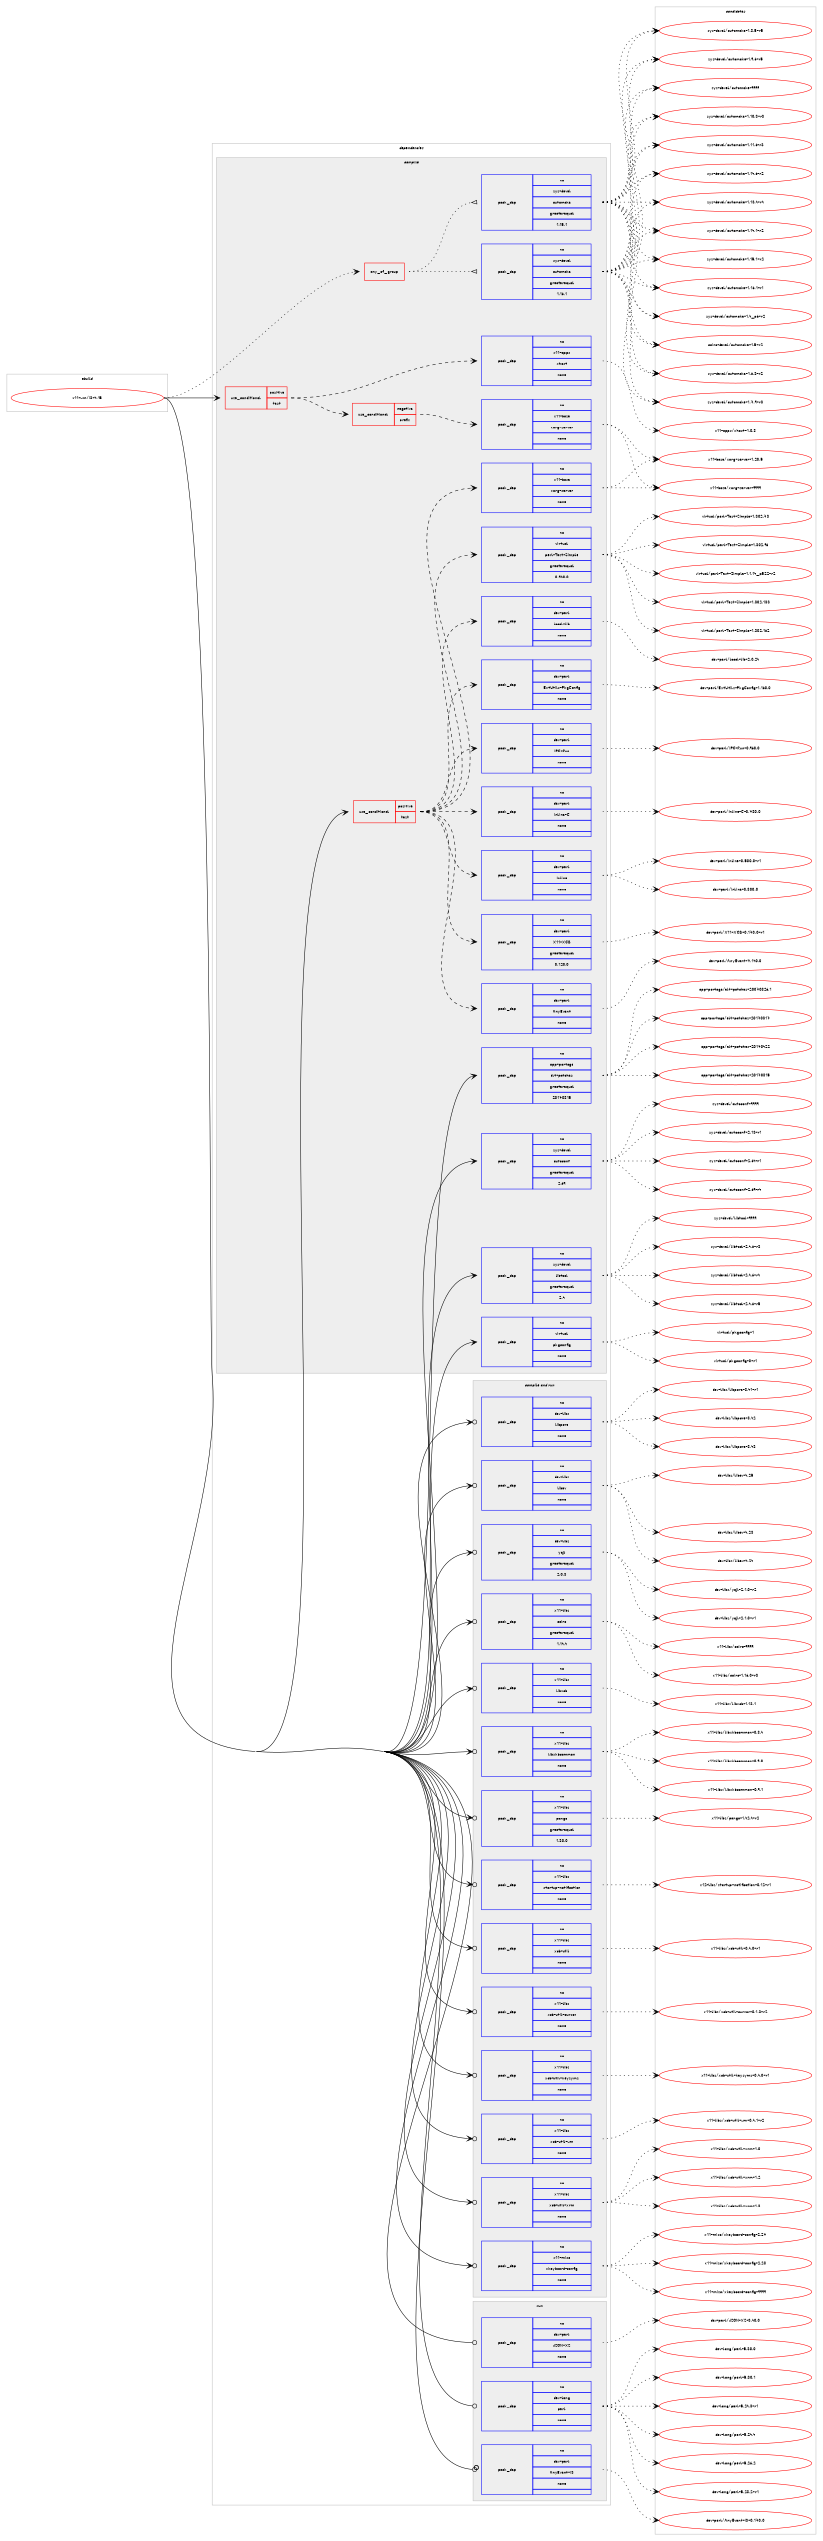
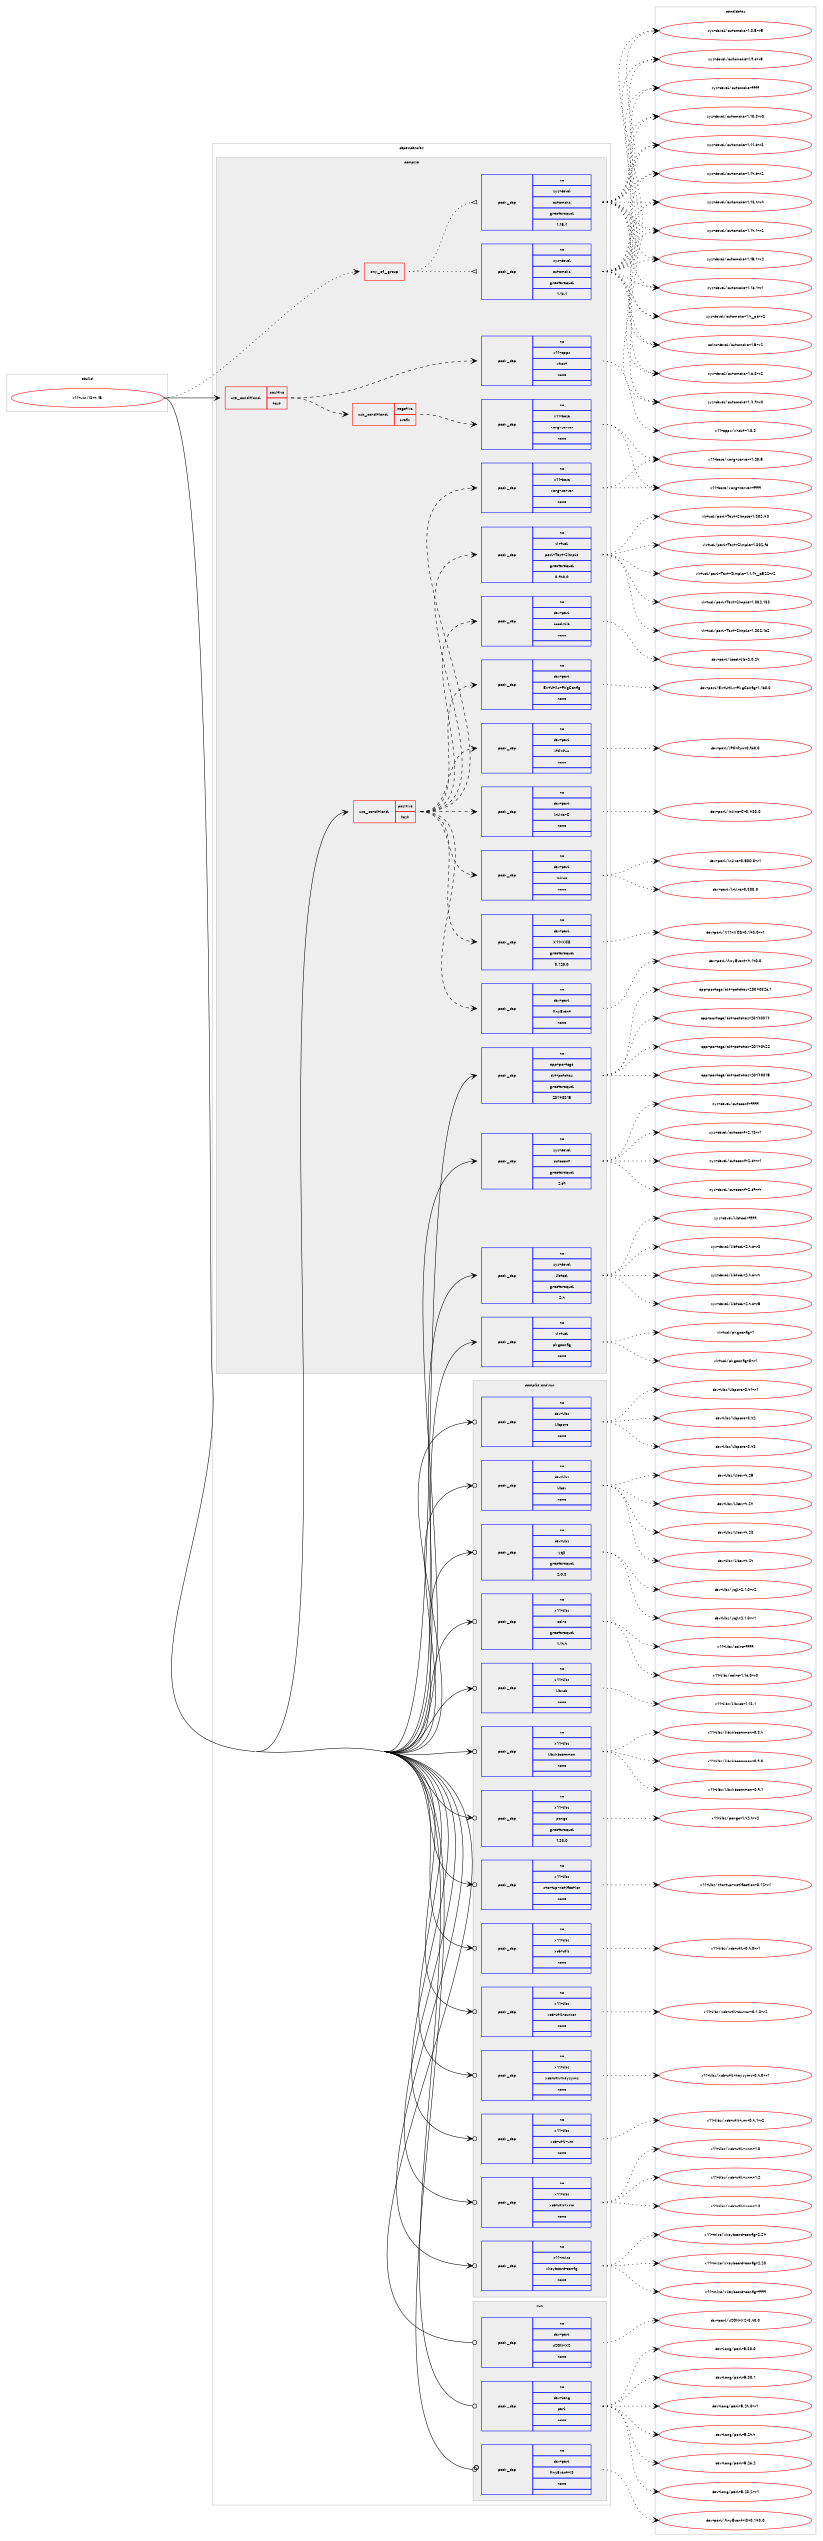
none -> (736, 1504)
(736, 1885) -> (736, 1885)
